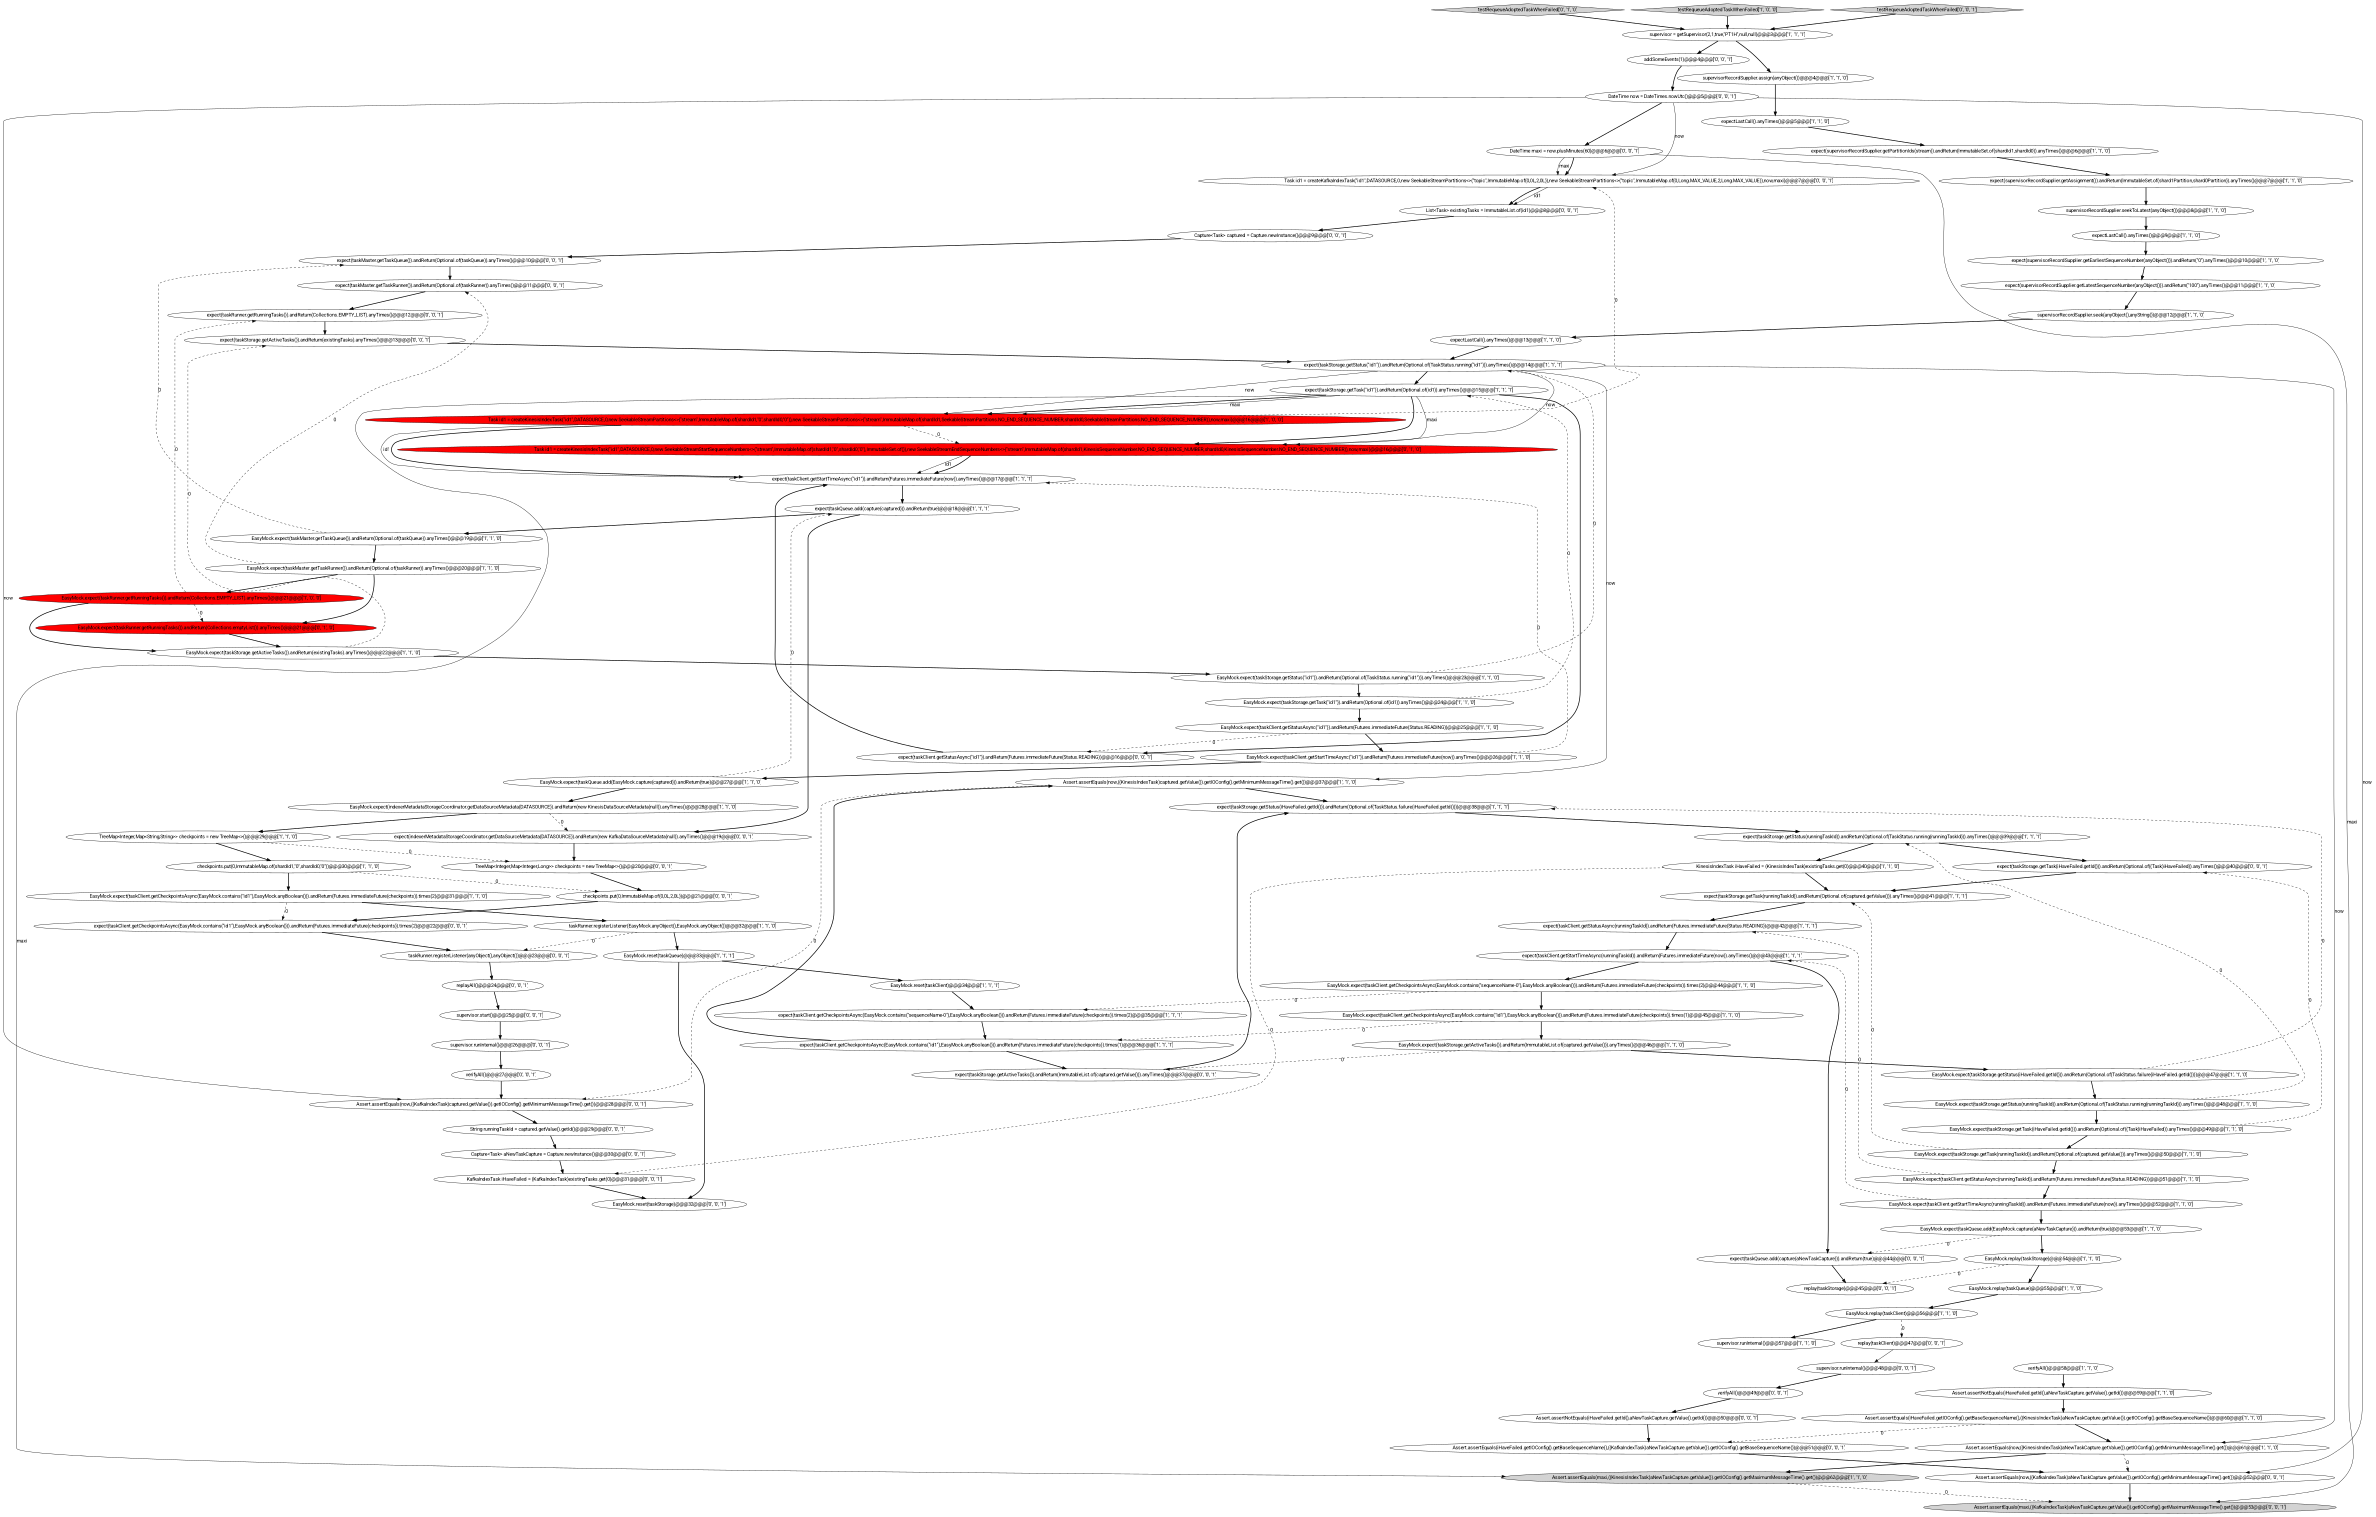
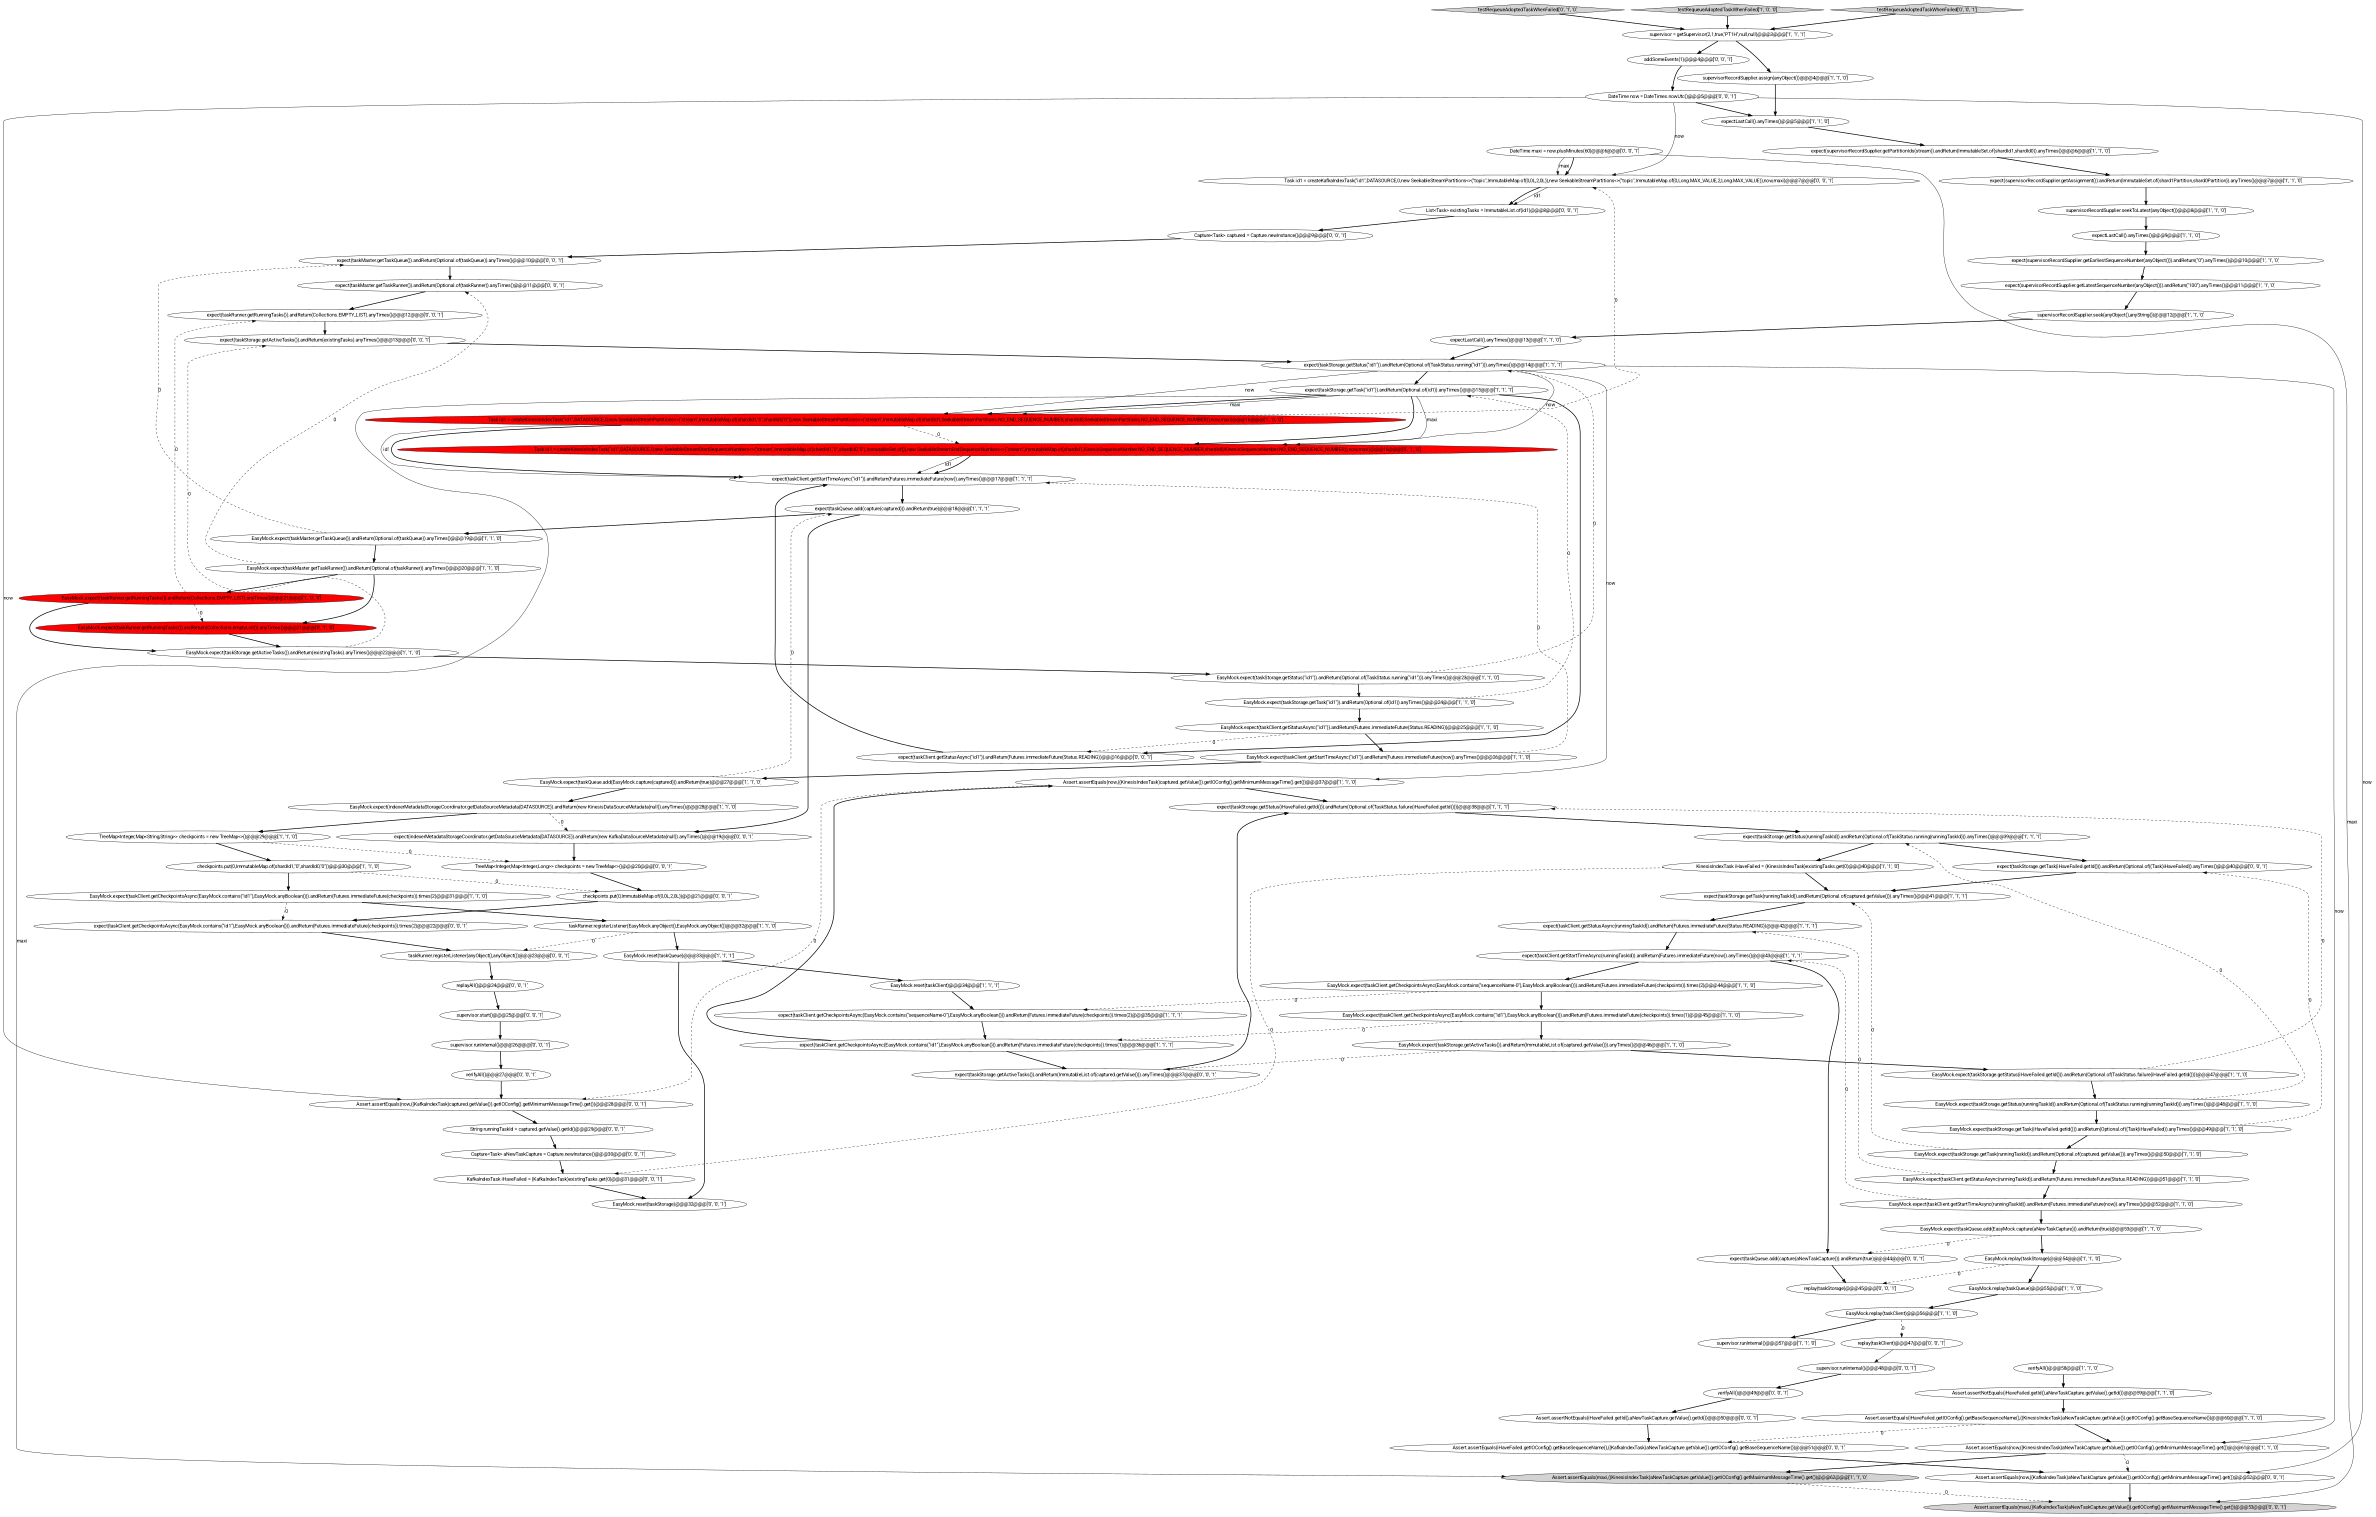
(1625, 123) -> (1722, 109)
